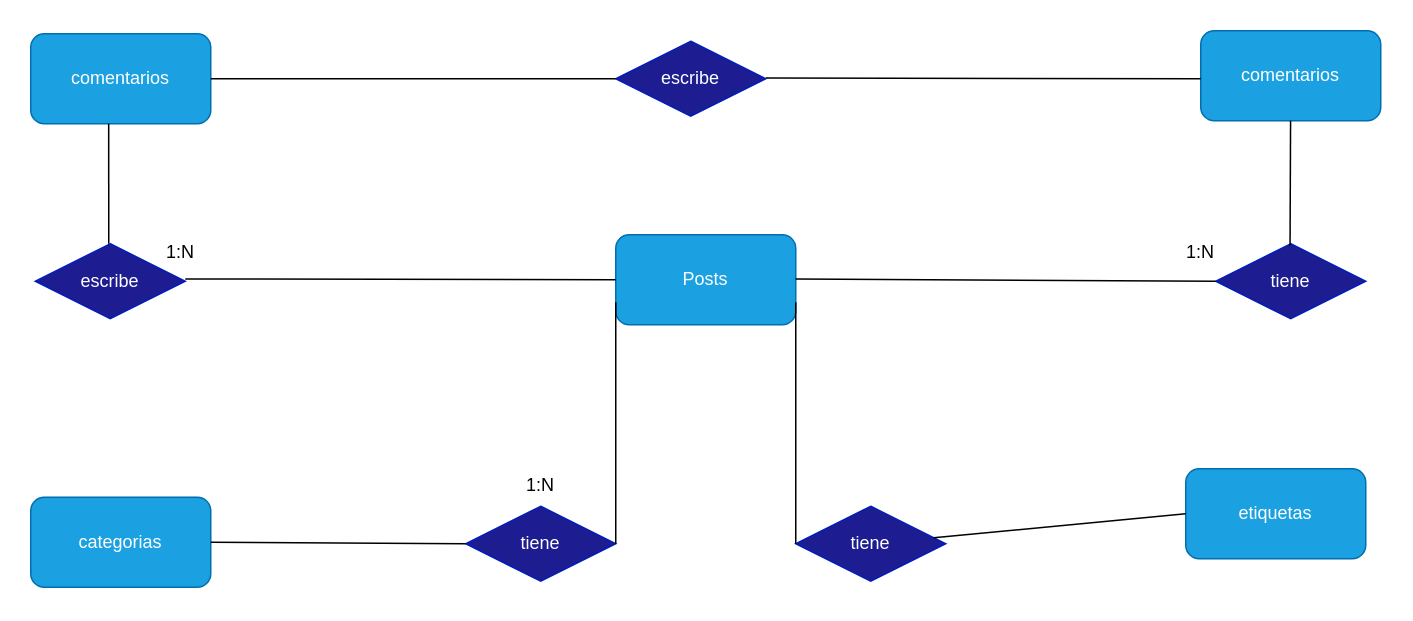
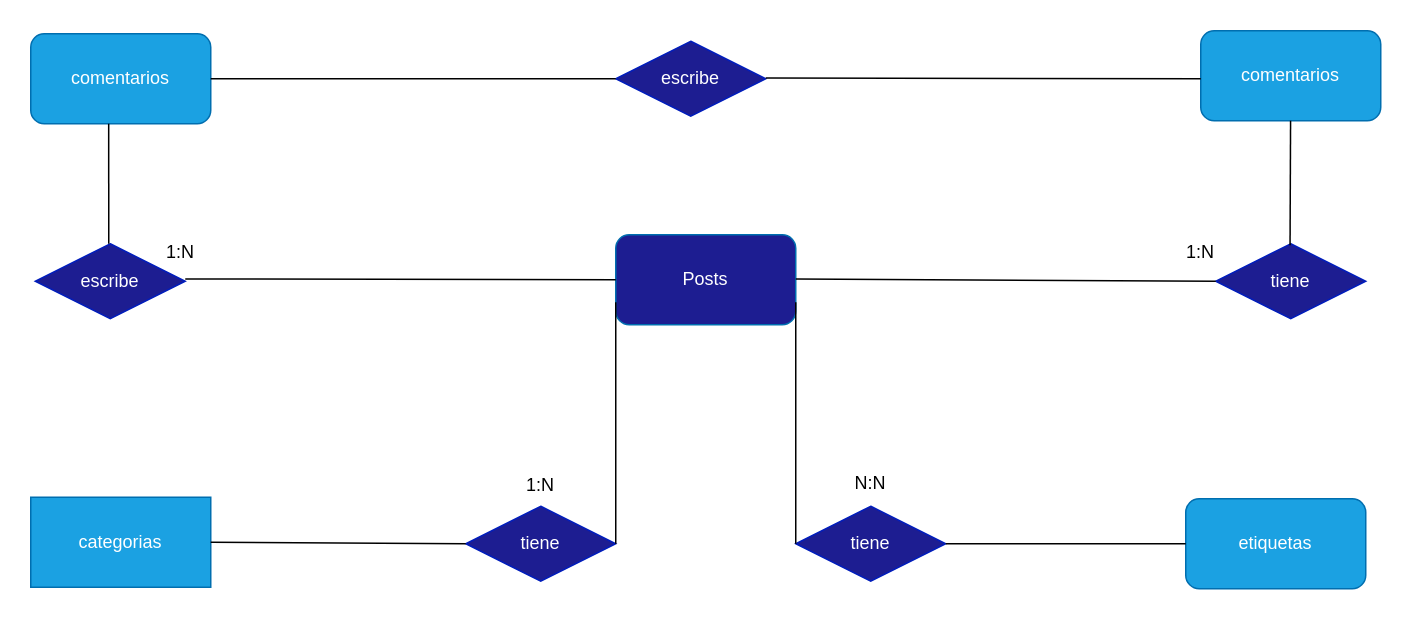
(706, 280) -> (706, 280)
none -> (871, 482)
(1276, 514) -> (1276, 544)
(121, 542) -> (121, 542)
